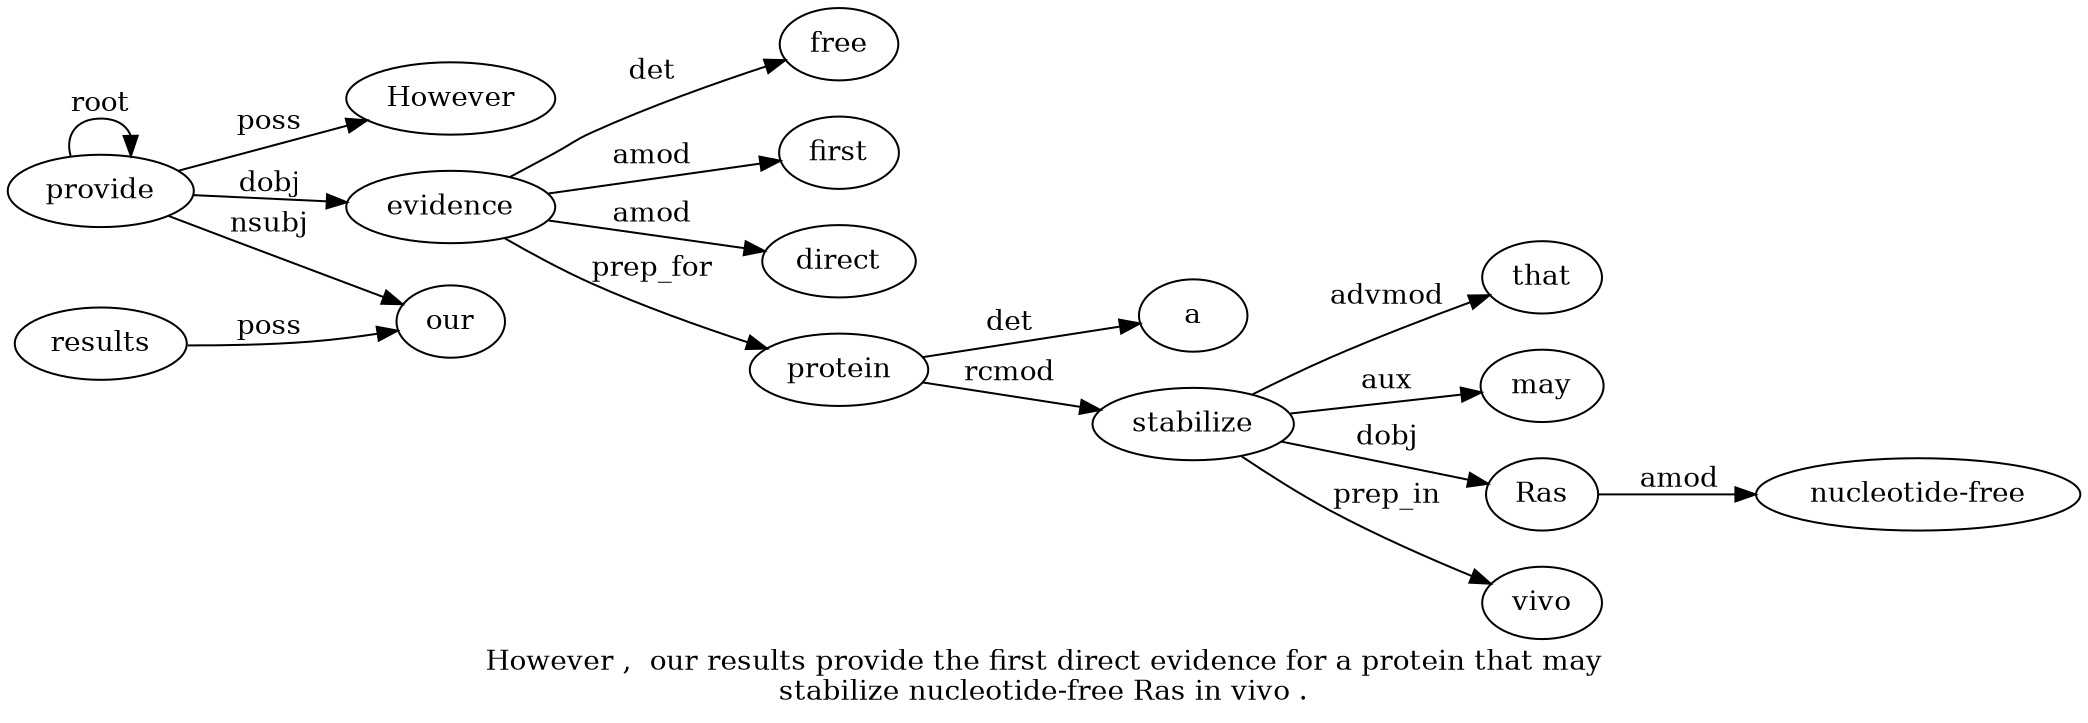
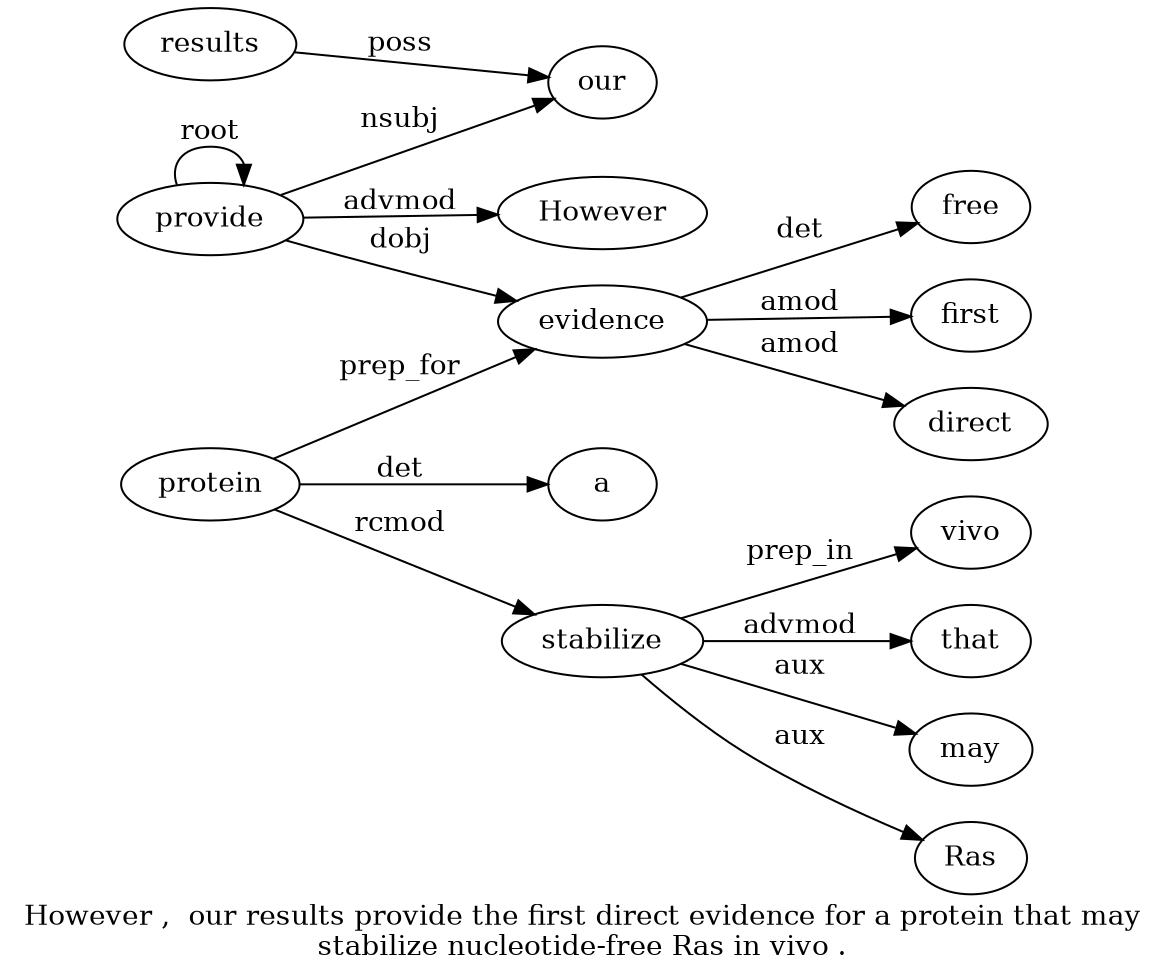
(270, 122) -> (401, 202)
(623, 297) -> (395, 408)
(1387, 437) -> (800, 737)
(1918, 494) -> none
